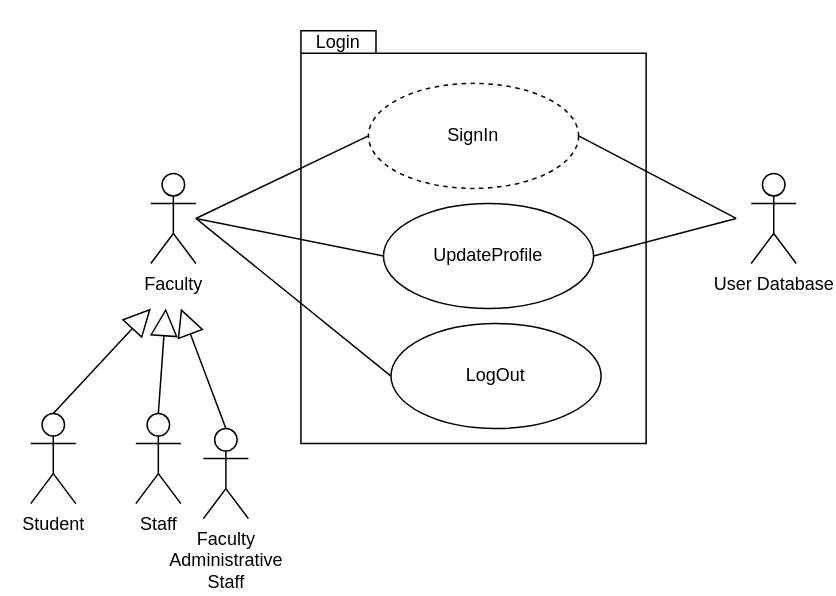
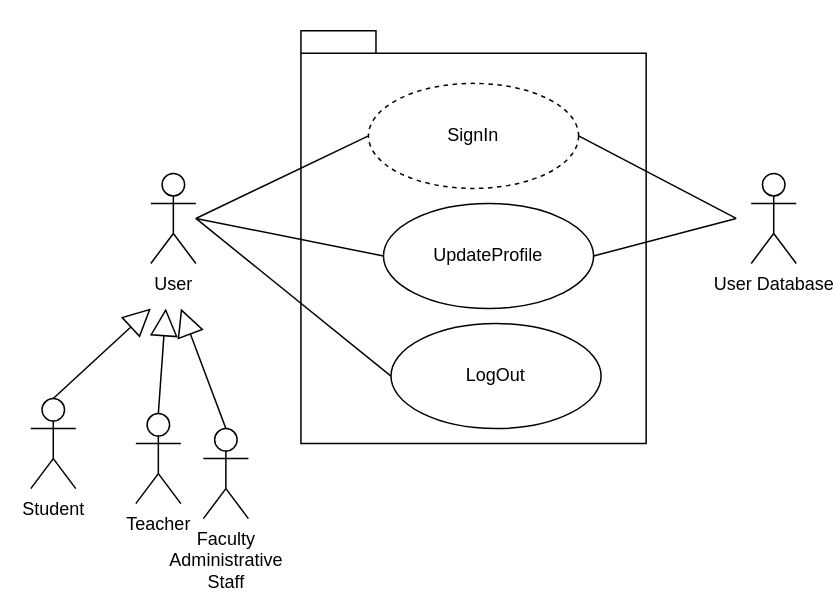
(338, 42) -> none
(174, 285) -> (174, 285)
(53, 458) -> (53, 443)
(159, 525) -> (159, 525)
